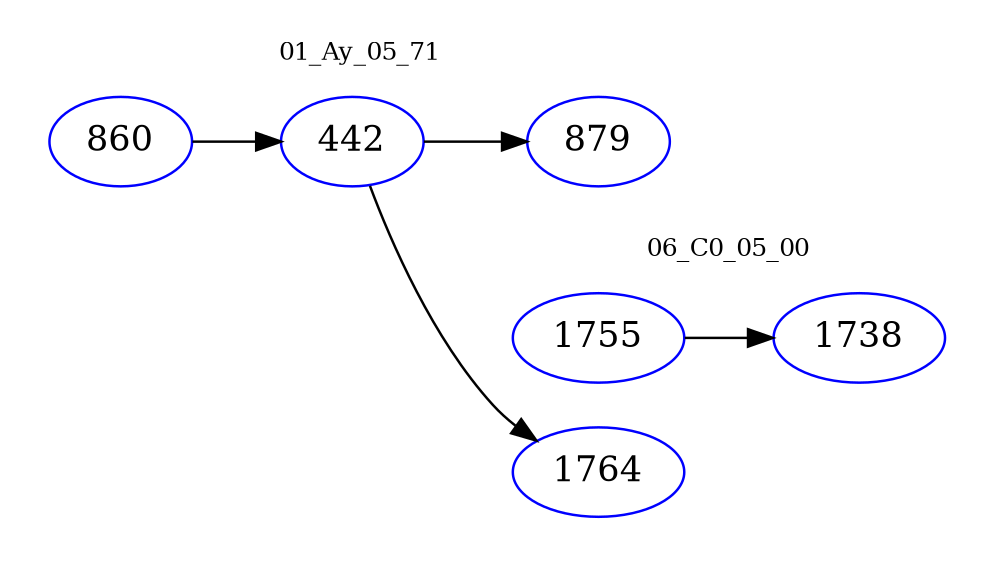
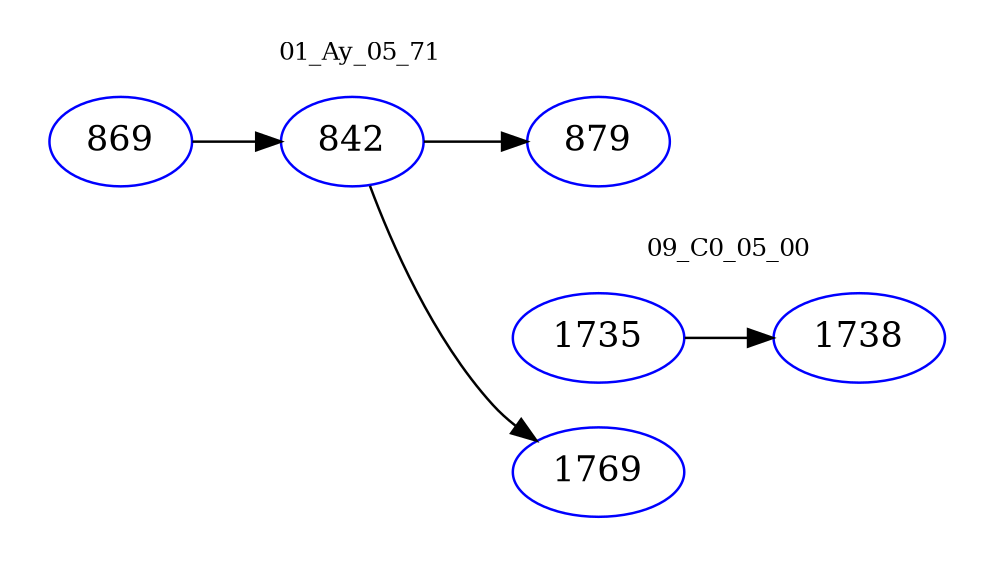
(121, 142) -> (121, 142)
(352, 142) -> (352, 142)
(729, 250) -> (729, 250)
(599, 338) -> (599, 338)
(599, 472) -> (599, 472)
